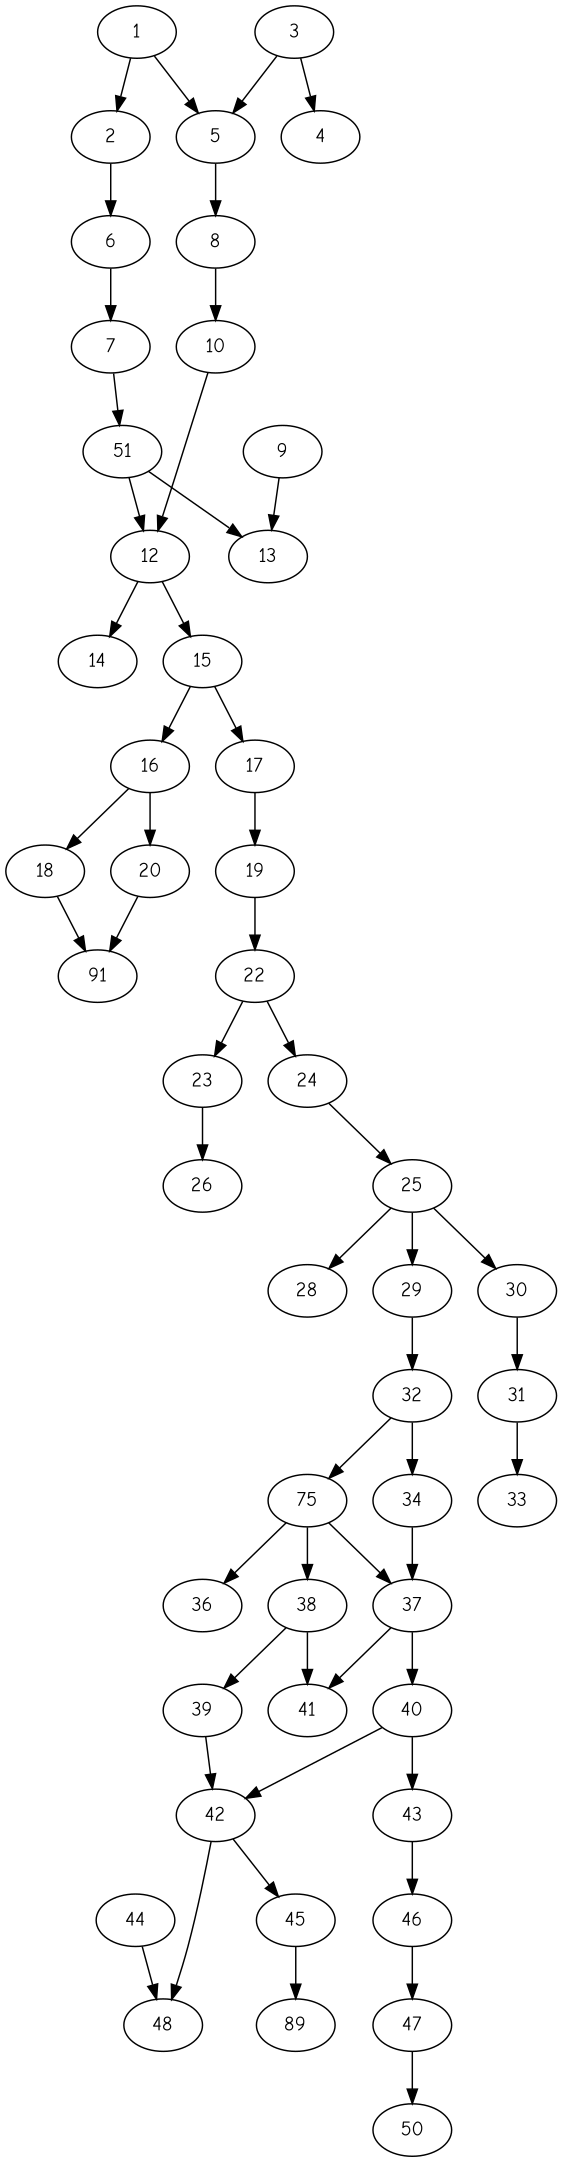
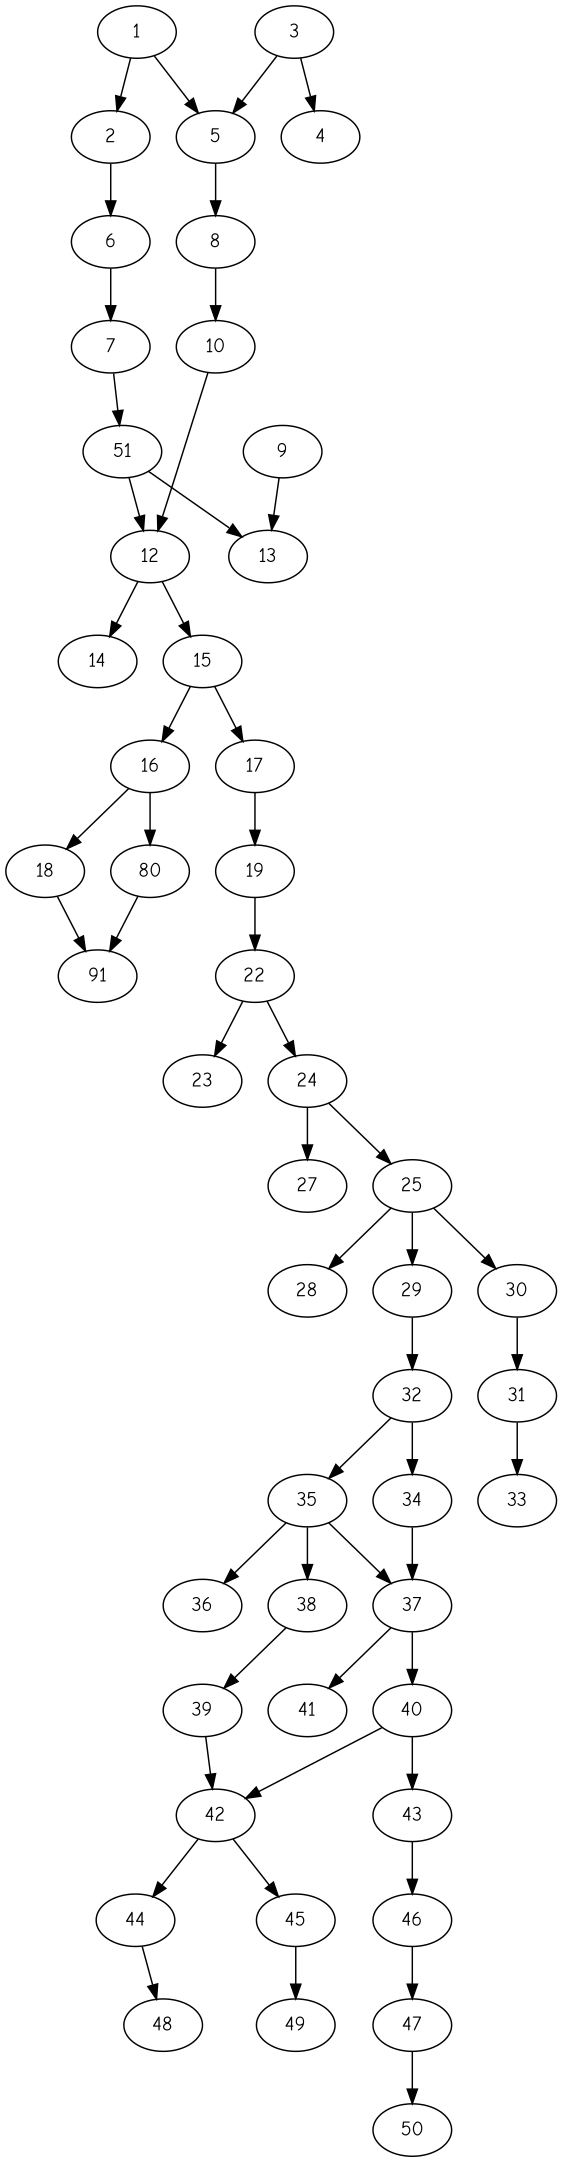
(150, 871) -> (150, 871)
(203, 1186) -> none
none -> (307, 1186)
(307, 1501) -> (307, 1501)
(307, 1651) -> none
(196, 1914) -> (180, 1862)
(296, 2025) -> (296, 2025)
